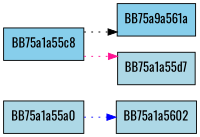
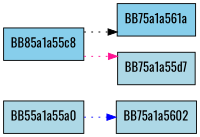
(156, 20) -> (156, 20)
(44, 44) -> (44, 44)
(44, 117) -> (44, 117)
